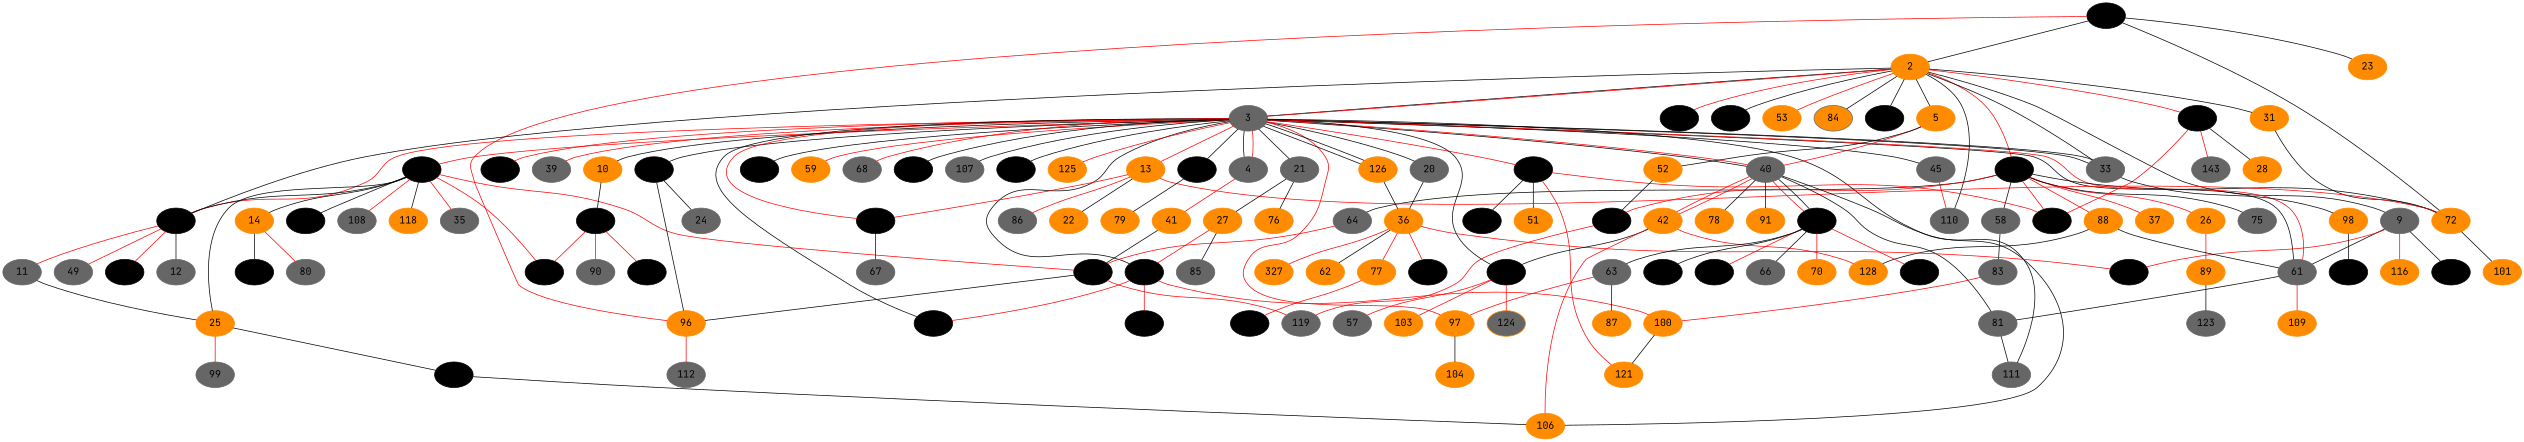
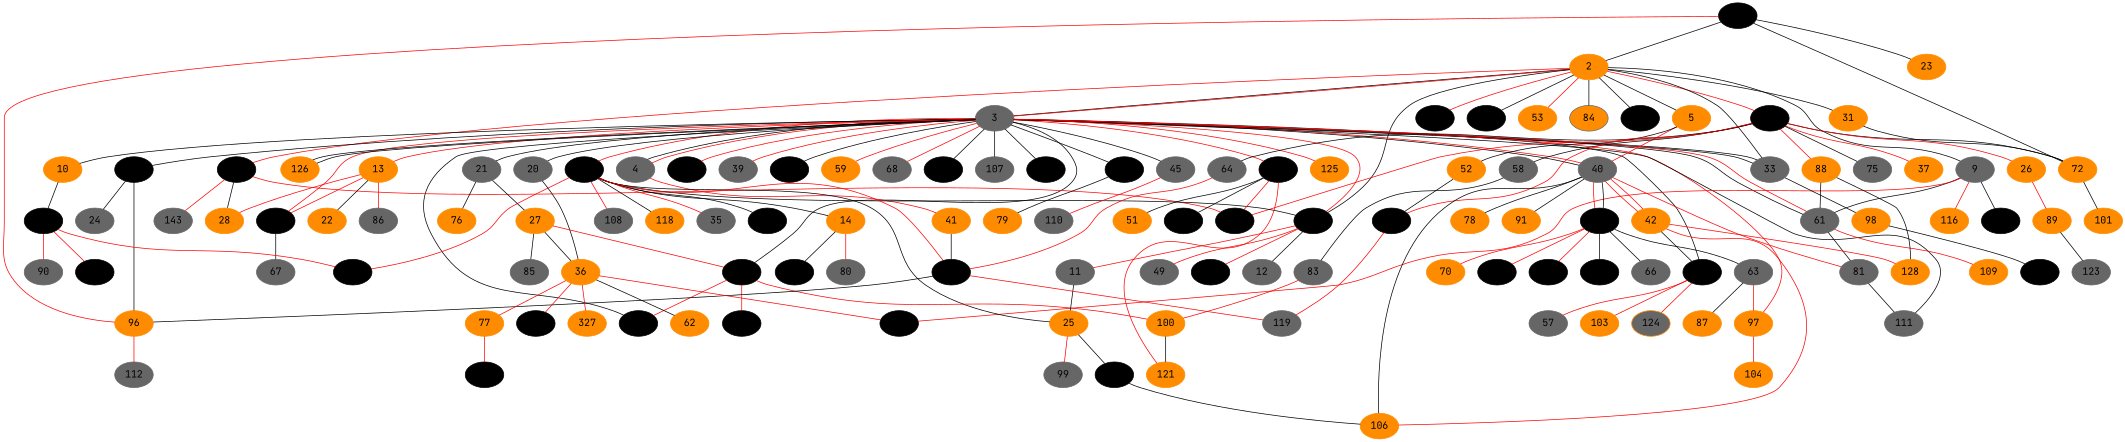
(1969, 133) -> none
(1391, 195) -> (558, 247)
(1638, 201) -> (299, 192)
(1891, 241) -> (1719, 226)
(1455, 349) -> (1753, 349)
